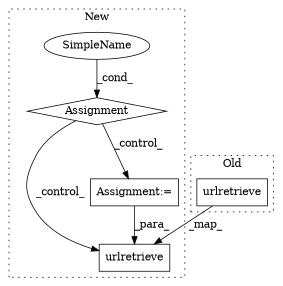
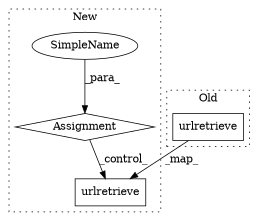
(115, 79) -> (102, 79)
(134, 192) -> none
